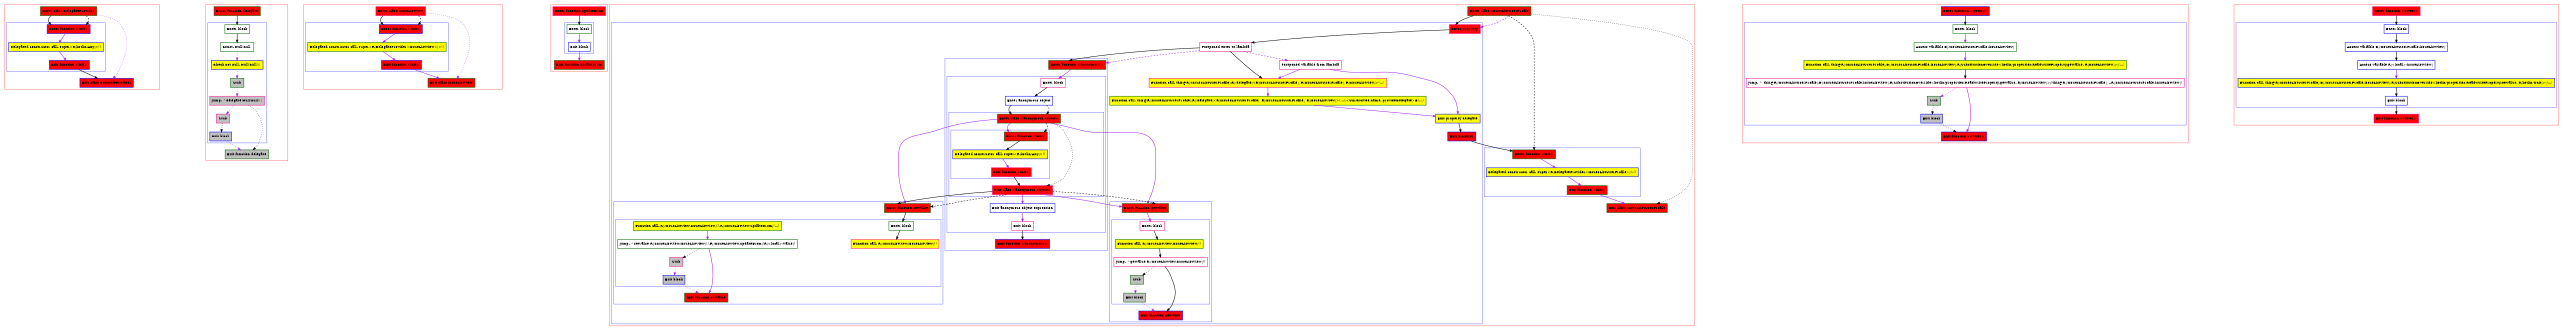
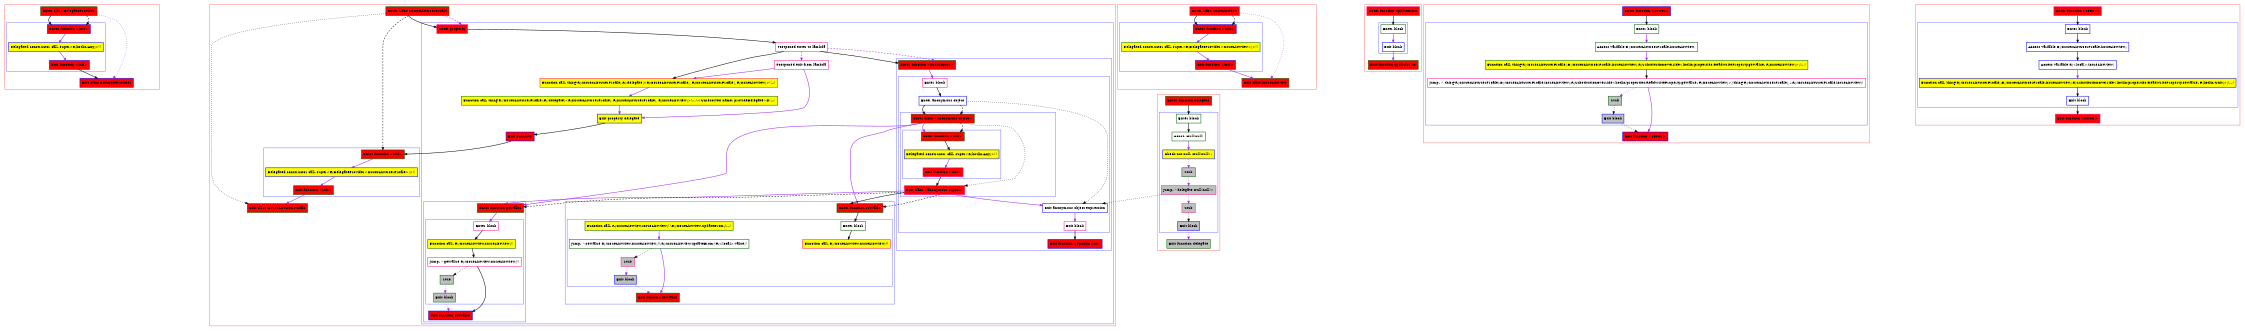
(237, 55) -> (1189, 144)
(1310, 65) -> (802, 65)
none -> (1079, 114)
(262, 125) -> (1133, 199)
